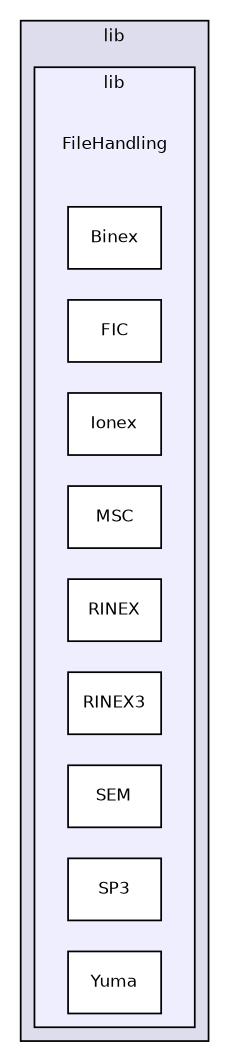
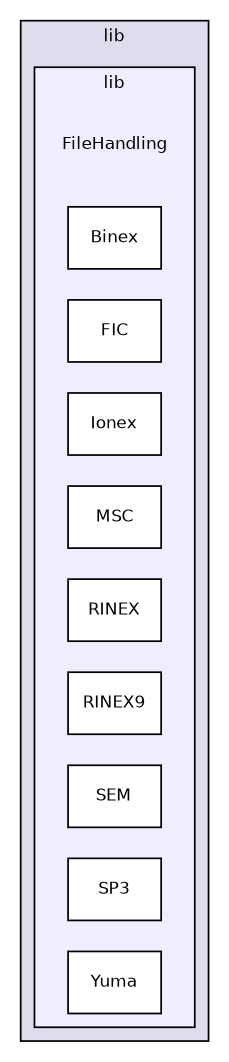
(115, 703) -> (115, 703)
